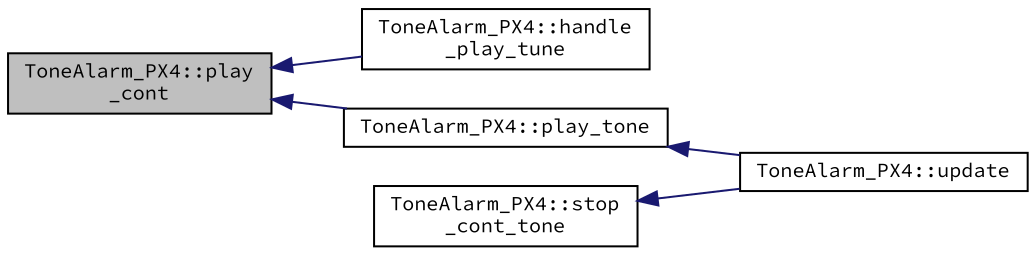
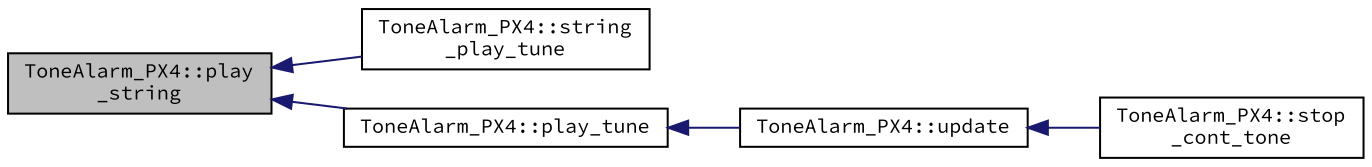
(506, 39) -> (506, 39)
(140, 83) -> (140, 83)
(506, 128) -> (506, 128)
(699, 194) -> (1074, 128)
